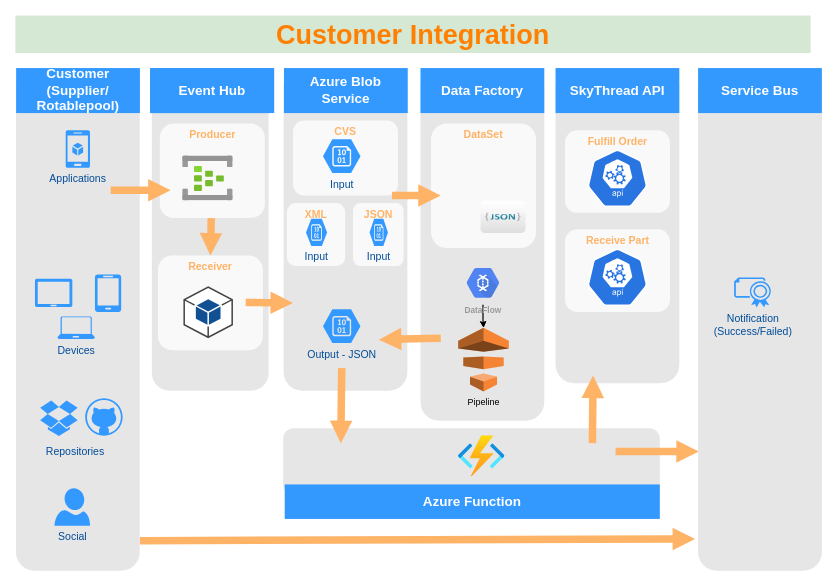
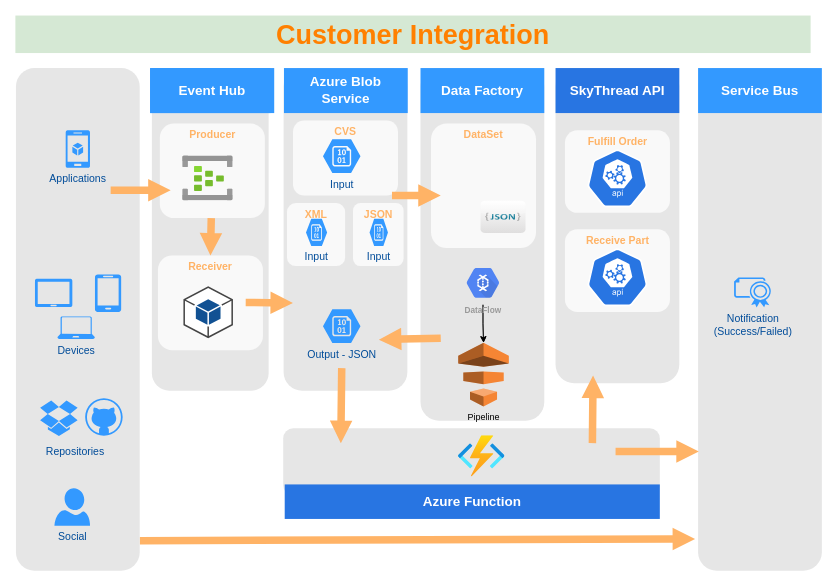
(78, 90) -> none
(617, 90) -> (617, 90)
(483, 359) -> (483, 374)
(472, 501) -> (472, 501)
